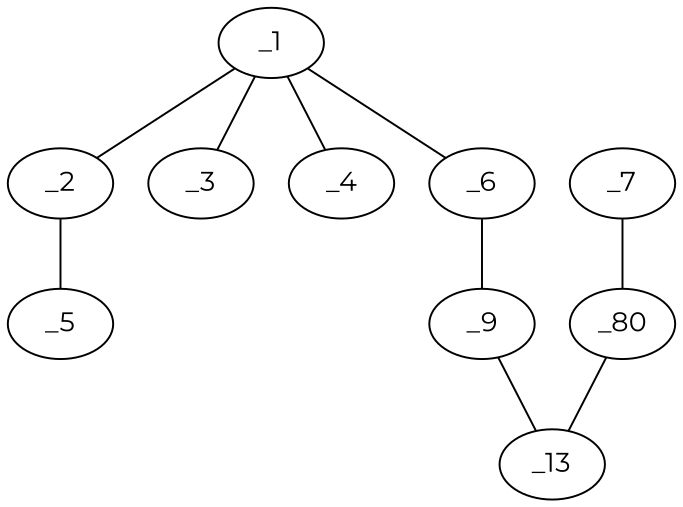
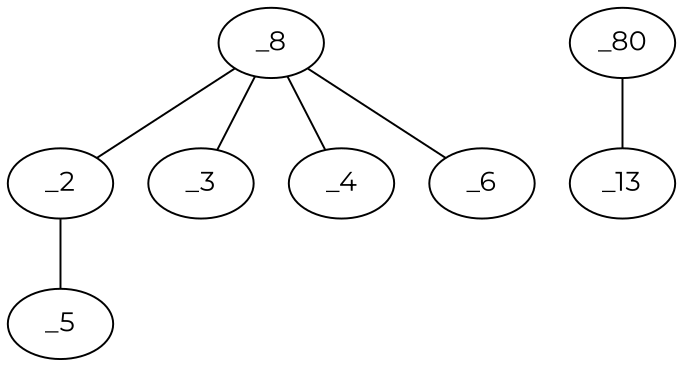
(271, 43) -> (271, 43)
(622, 183) -> none
(482, 324) -> none
